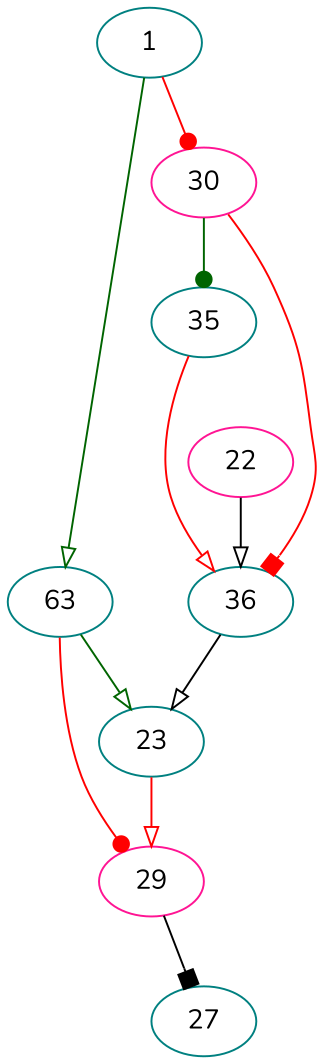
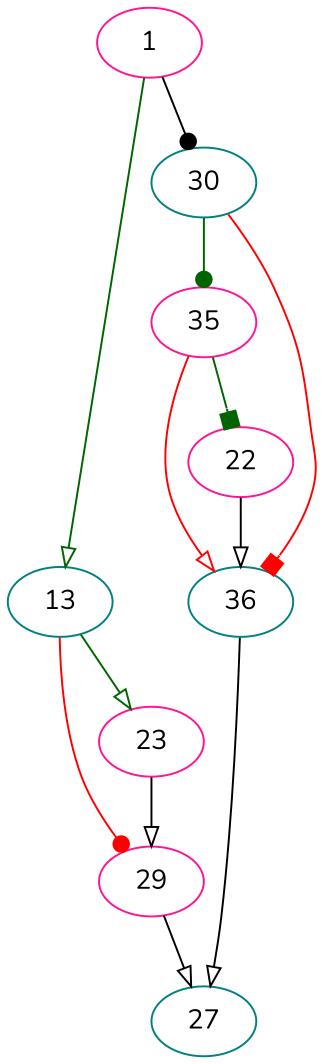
(150, 43) -> (150, 43)
(174, 105) -> (174, 105)
(204, 183) -> (204, 183)
(204, 322) -> (204, 322)
none -> (220, 383)
(60, 602) -> (60, 602)
(202, 664) -> (232, 803)
(151, 742) -> (151, 742)
(151, 802) -> (151, 802)
(174, 942) -> (174, 942)
